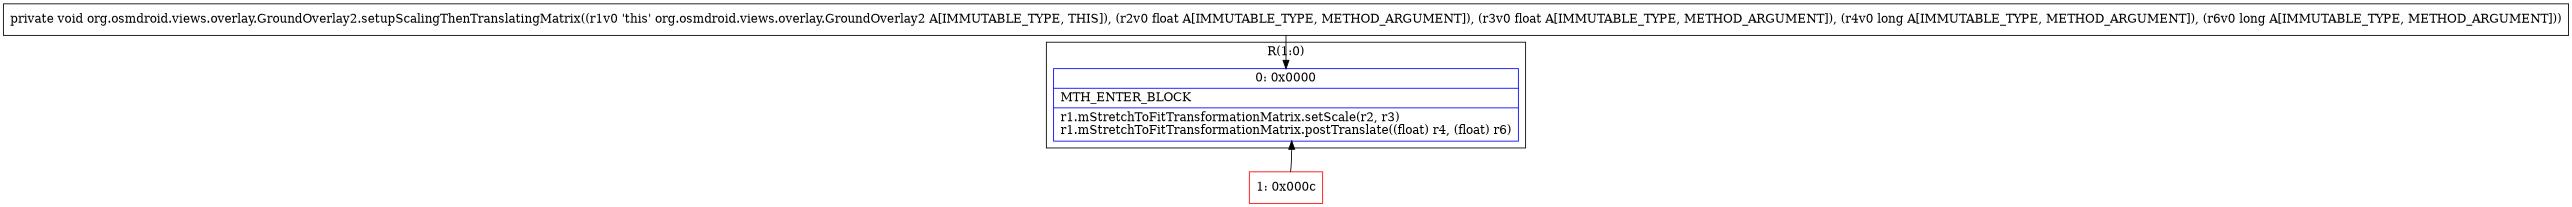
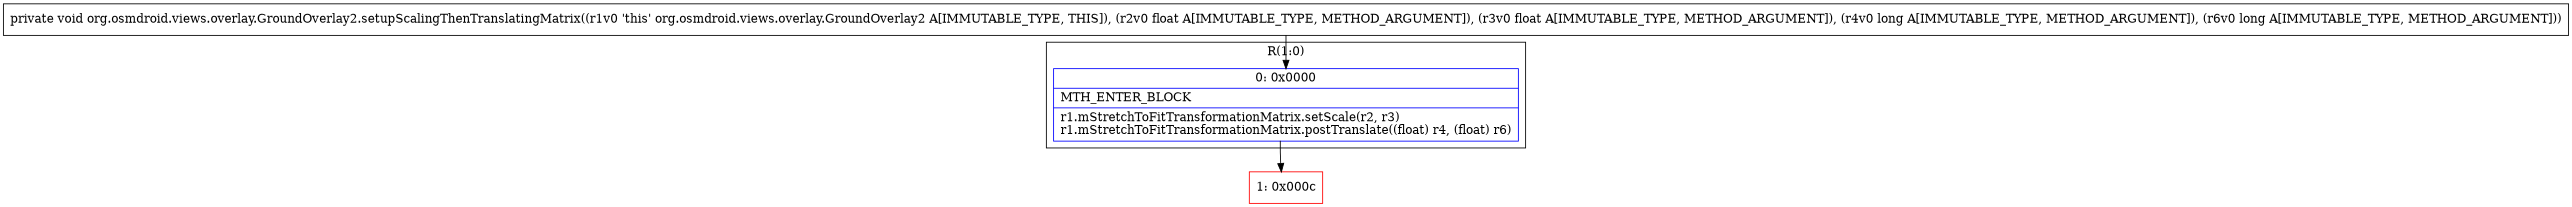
(1291, 161) -> (1280, 153)
